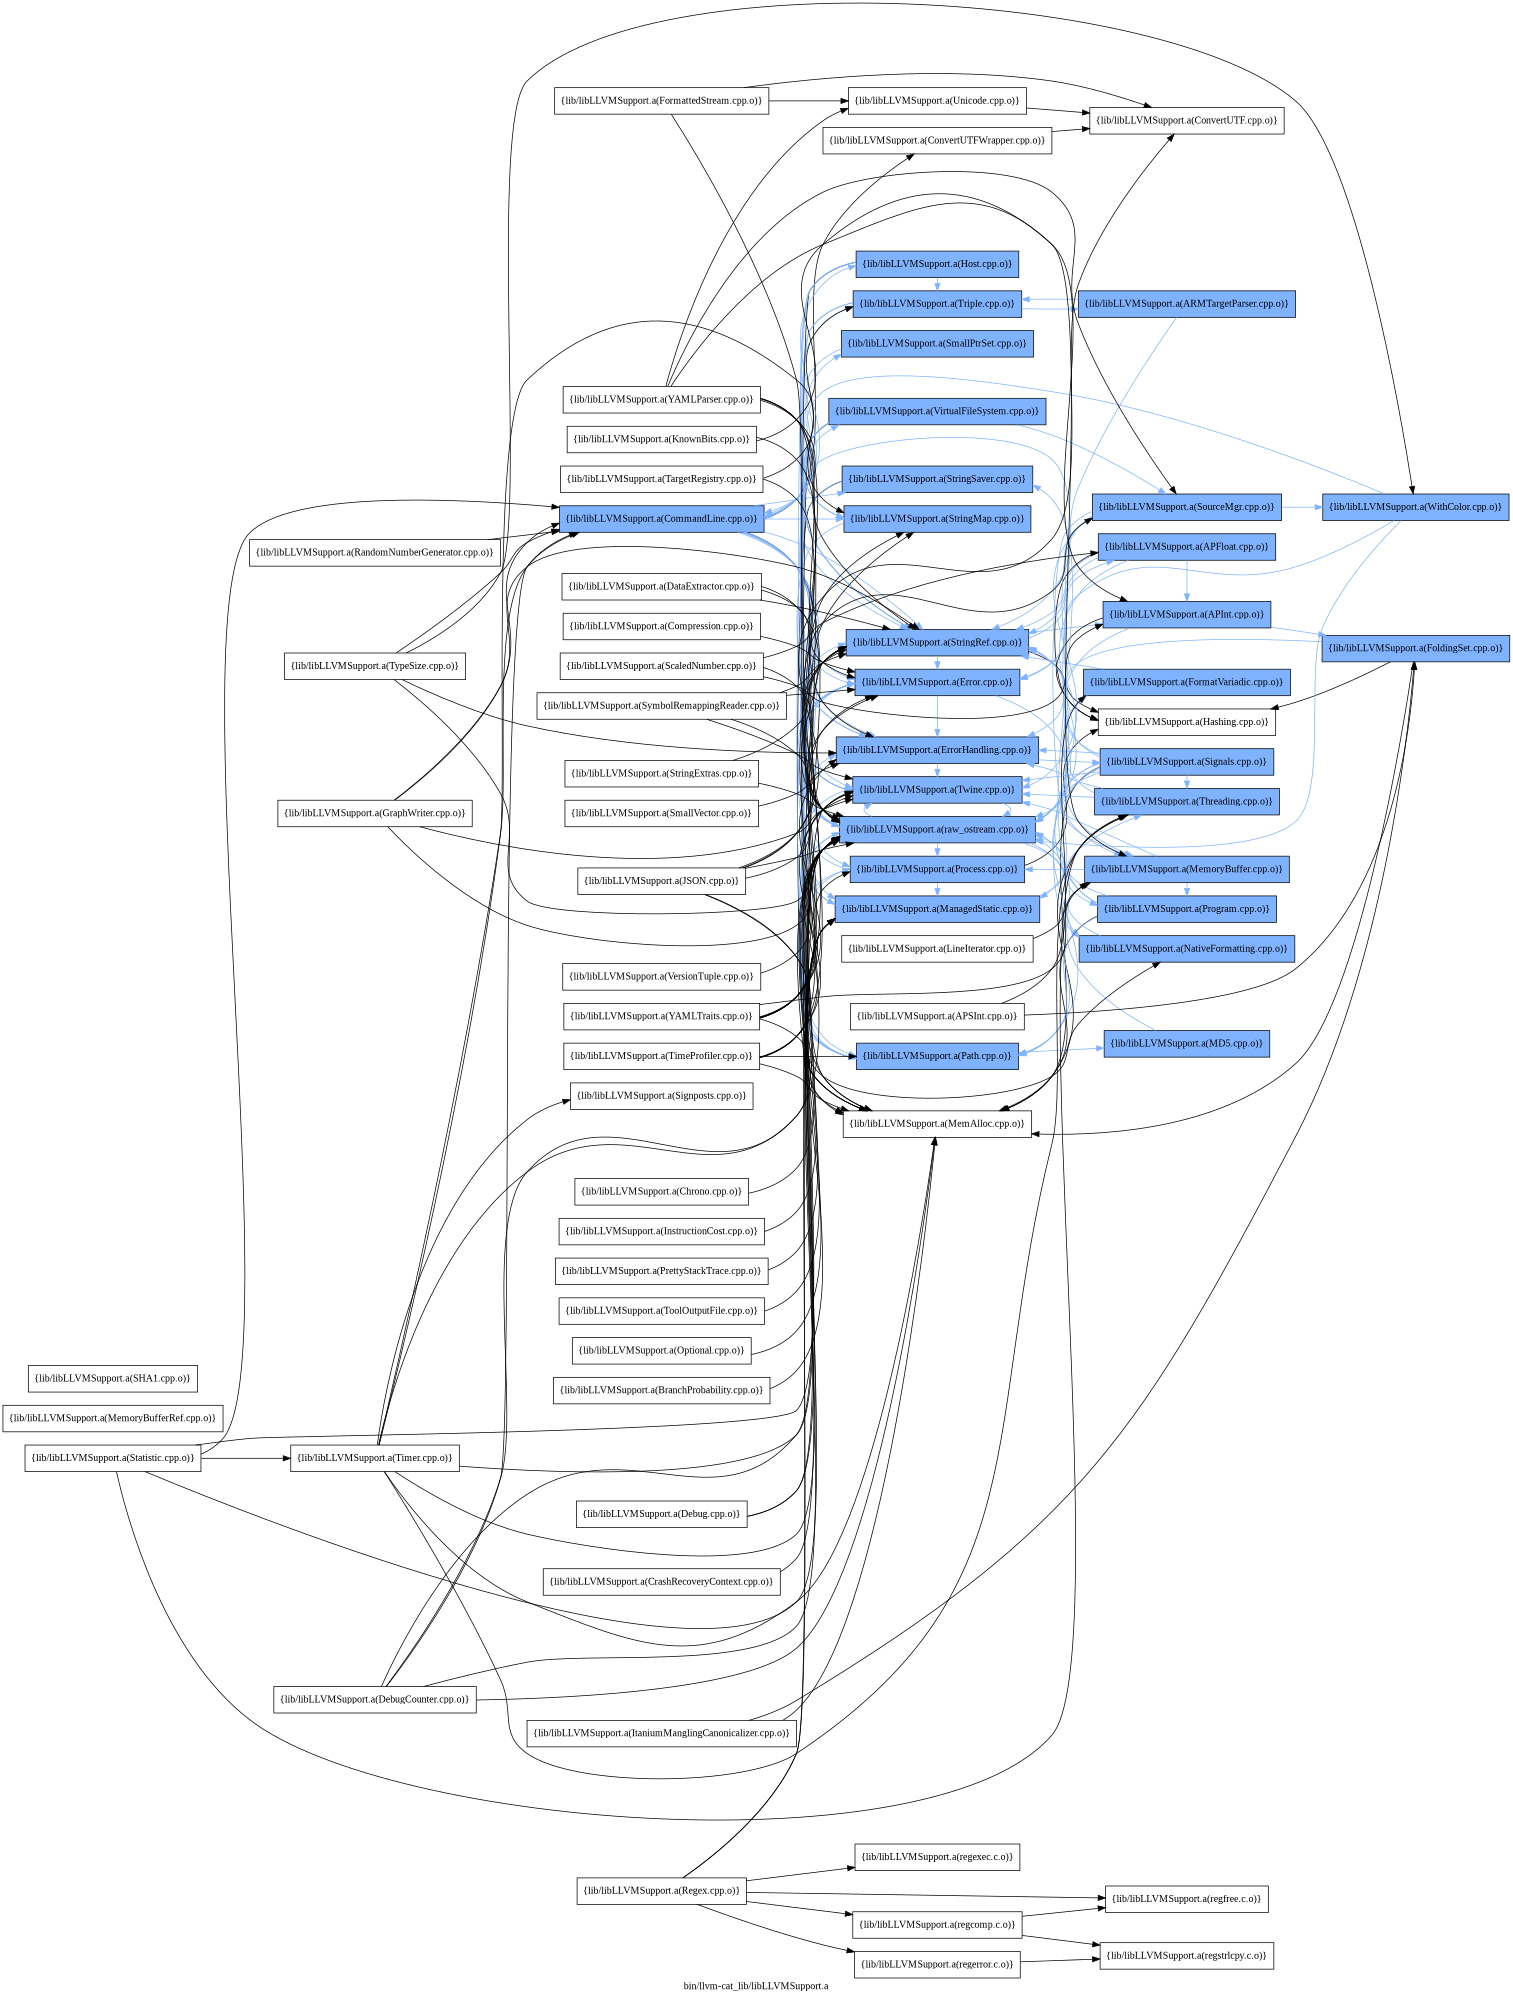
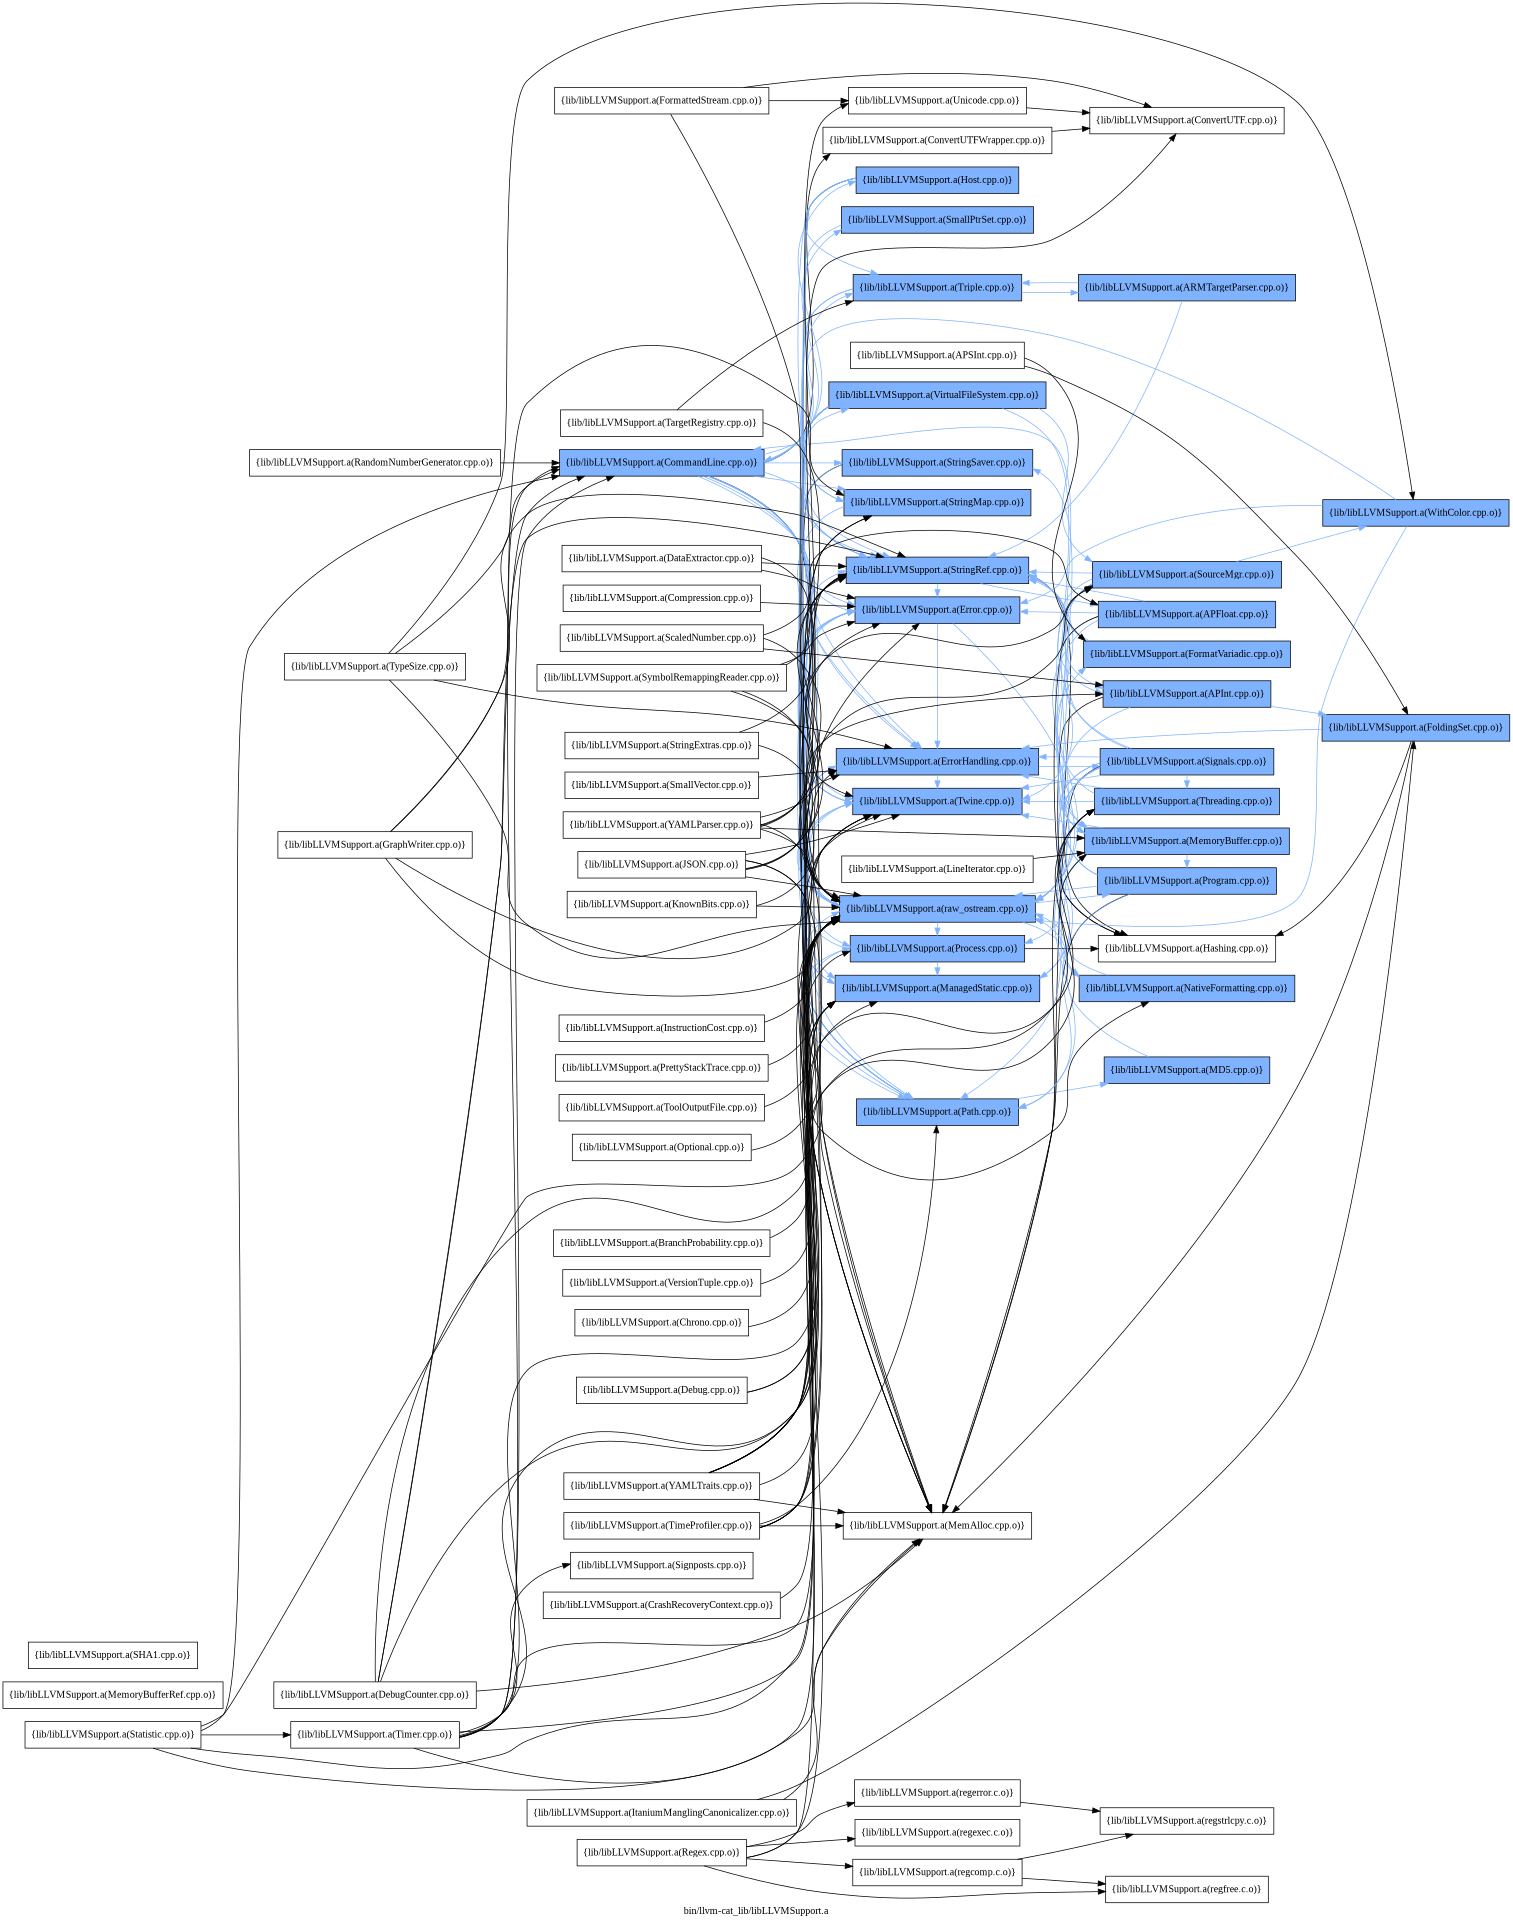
none -> (1065, 603)
(802, 948) -> (803, 945)
